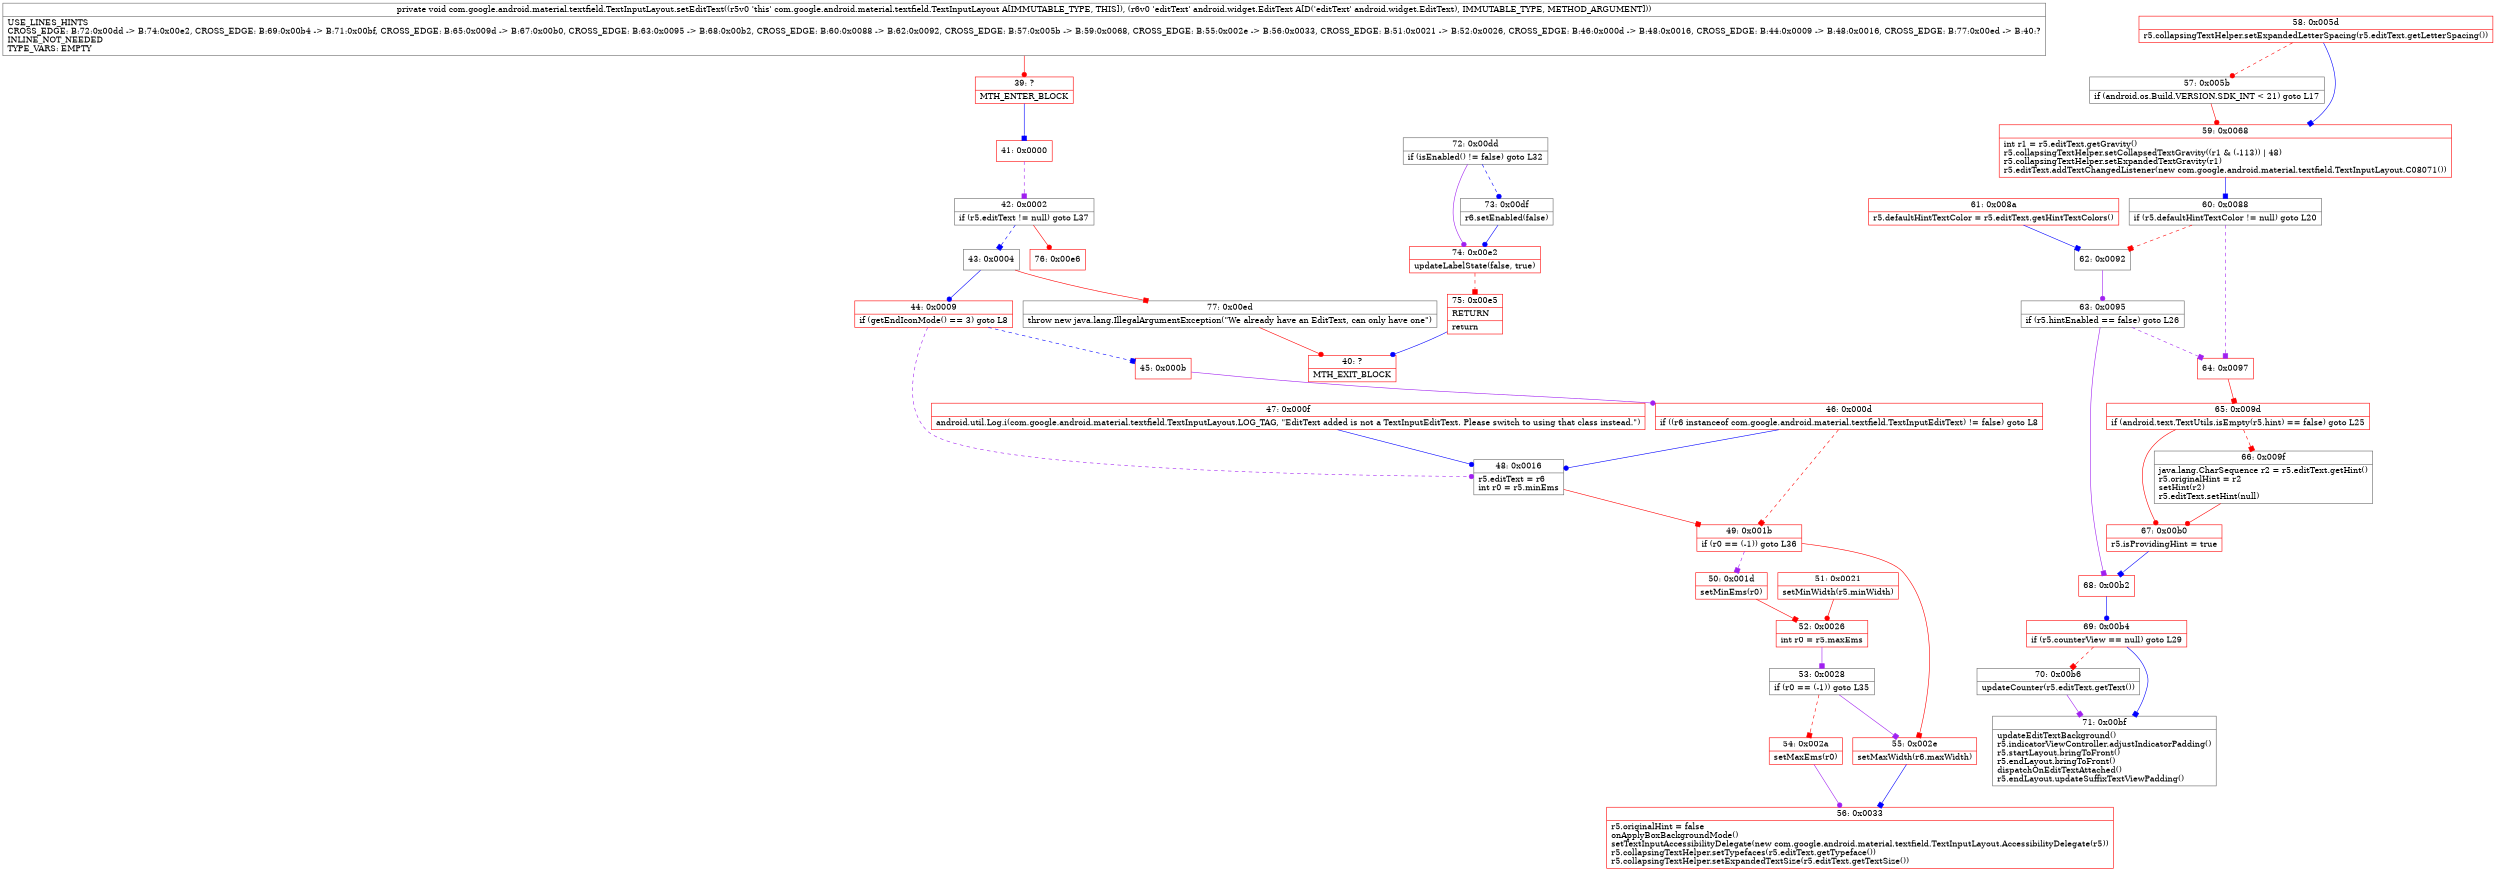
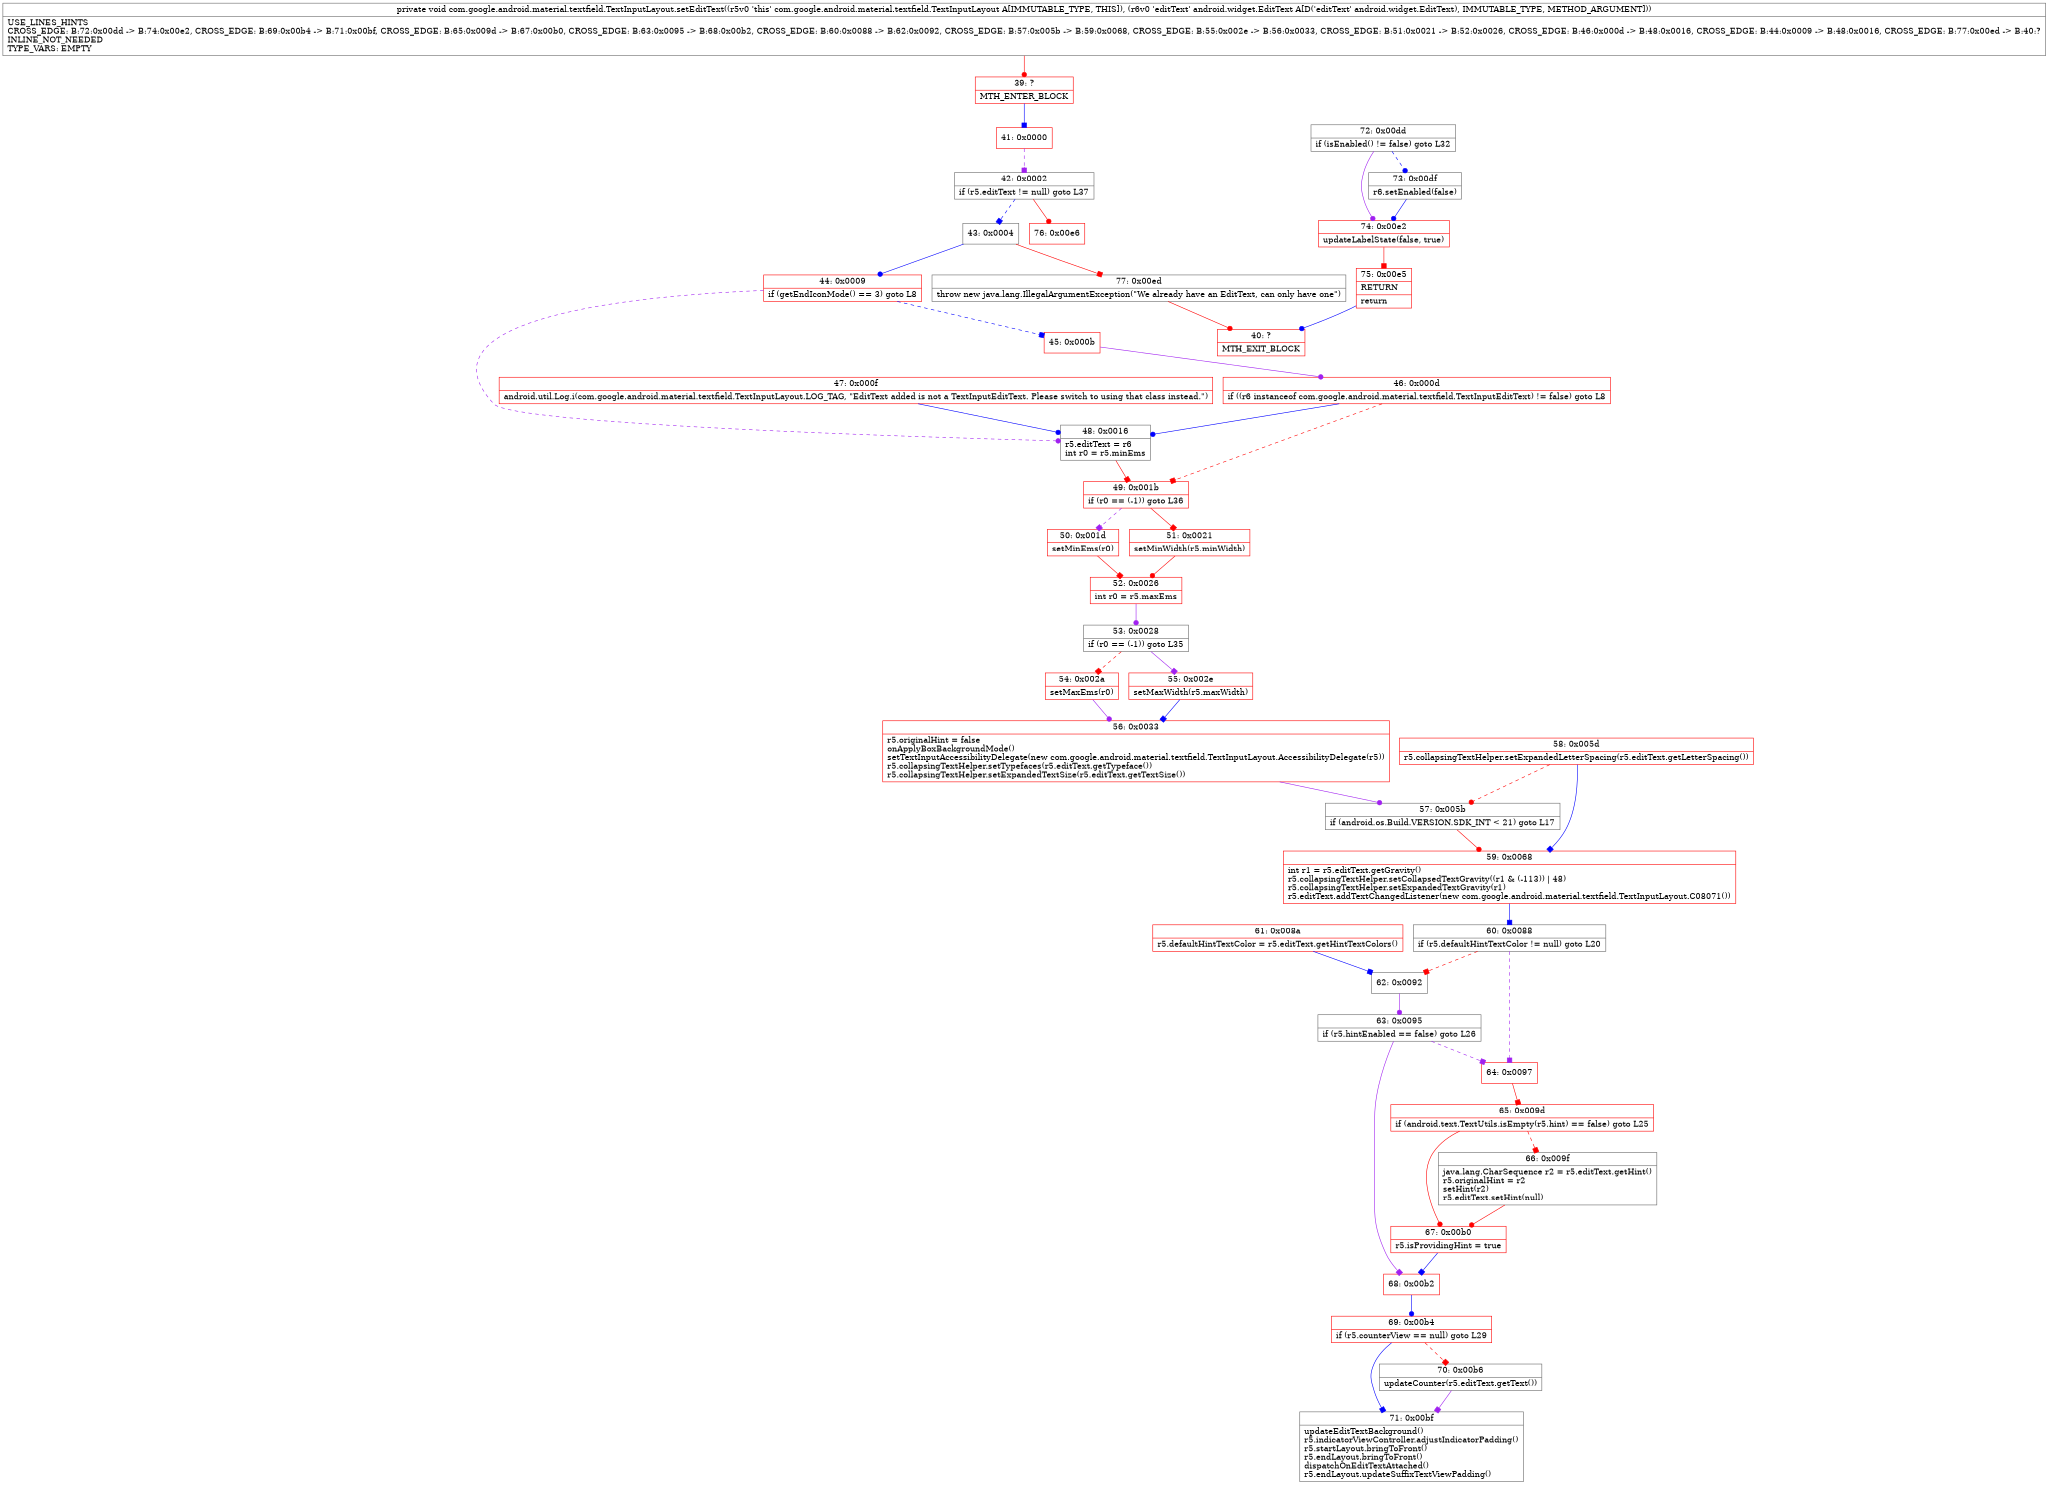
(1475, 281) -> (1384, 255)
(1918, 598) -> (1161, 517)
(1822, 655) -> (1136, 612)
(1915, 757) -> (1191, 693)
none -> (1329, 792)
